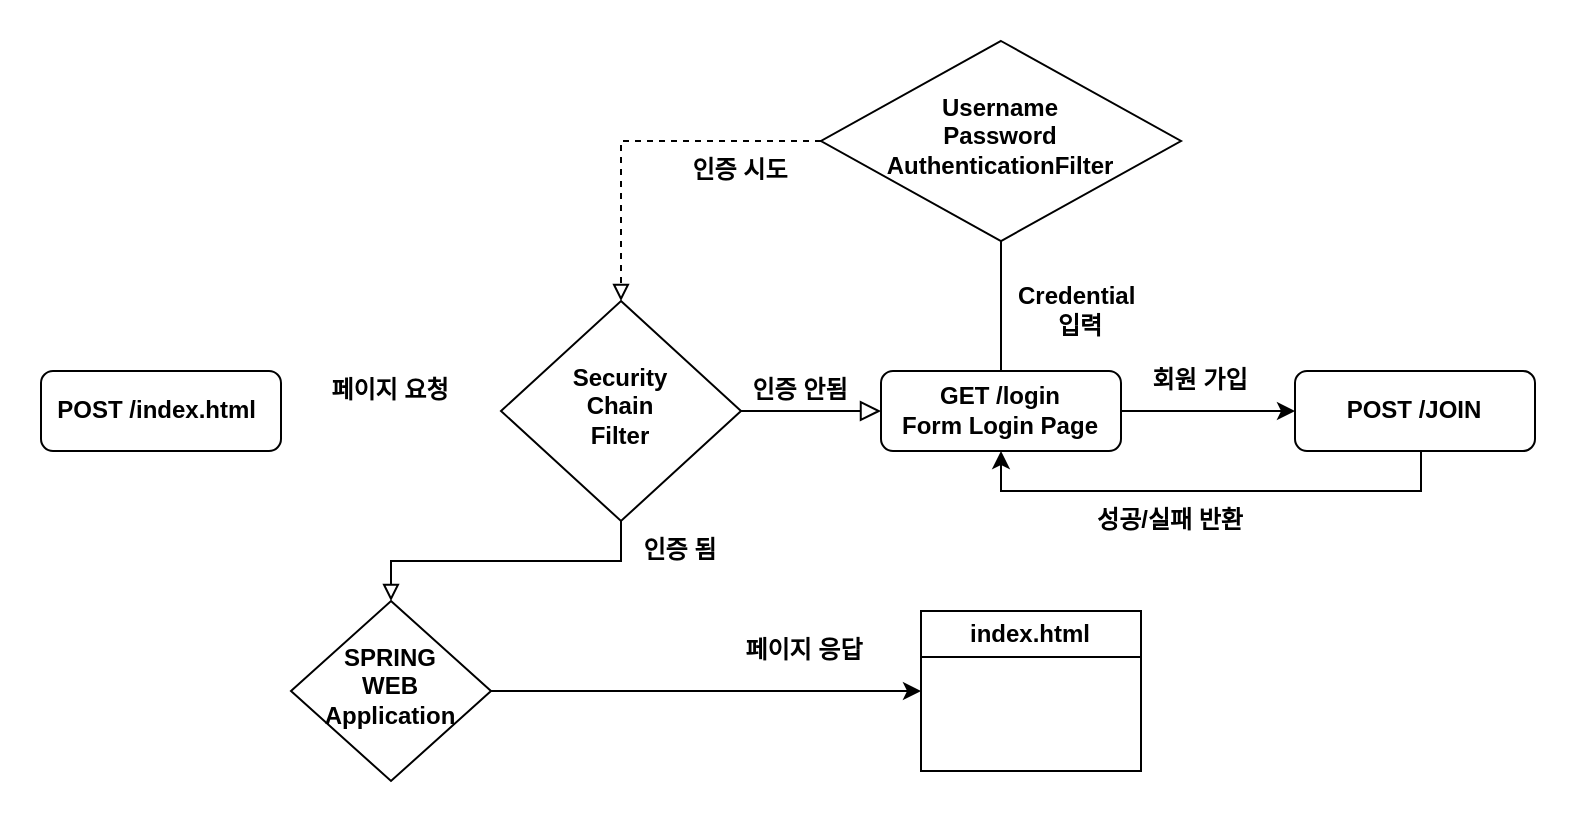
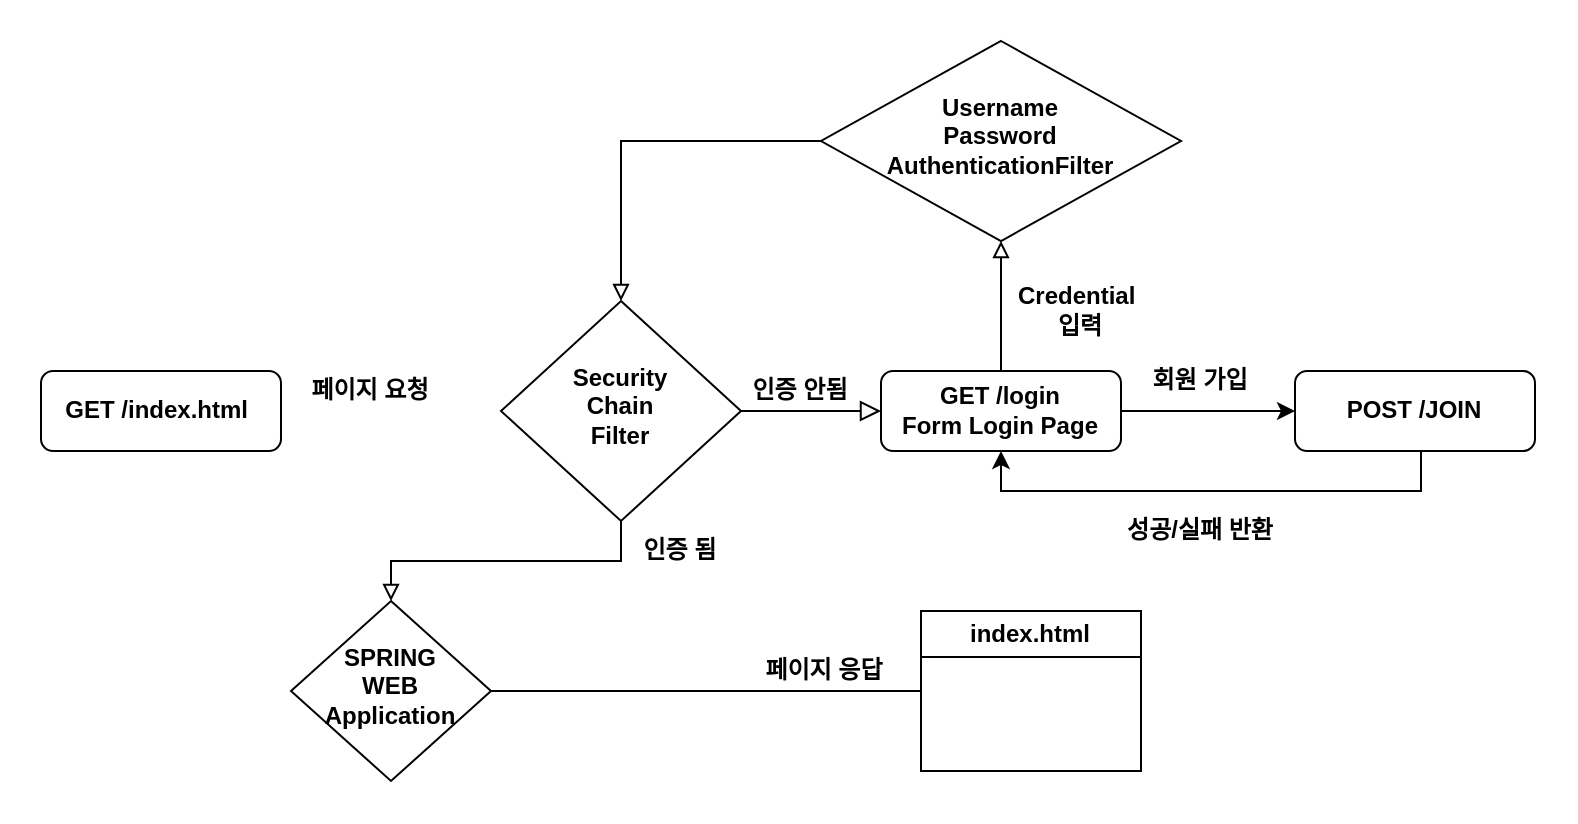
(647, 141) -> (647, 141)
(741, 171) -> none
(1001, 251) -> (1001, 258)
(391, 391) -> (371, 391)
(161, 411) -> (161, 411)
(1171, 521) -> (1201, 531)
(805, 651) -> (825, 671)
(906, 691) -> (911, 691)
